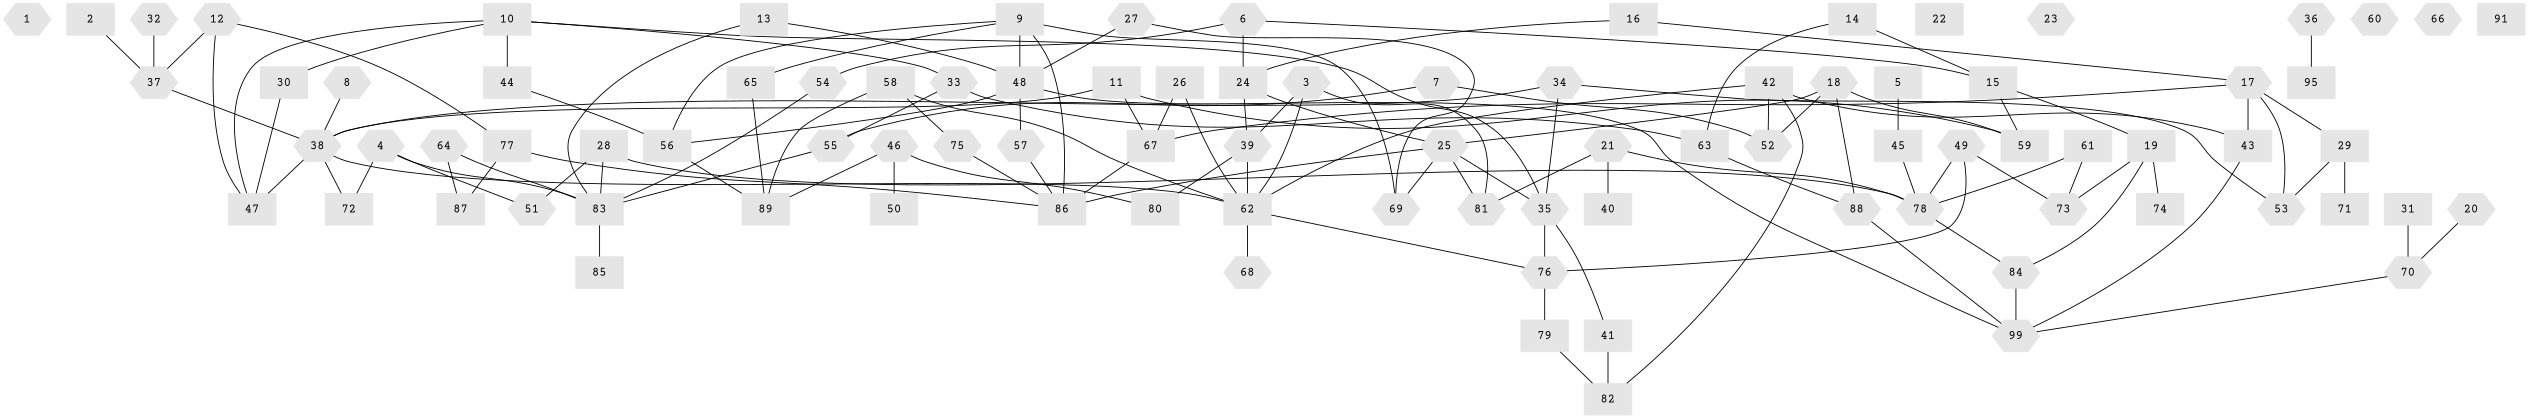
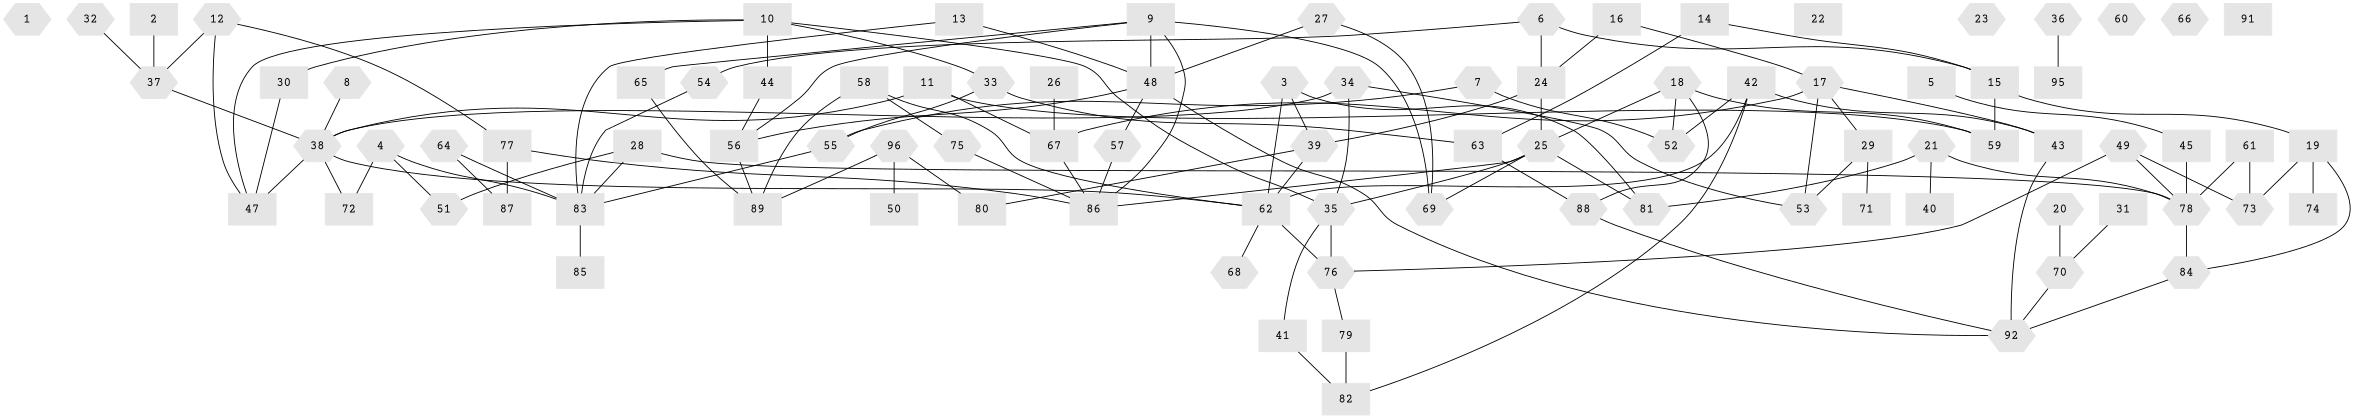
(894, 146) -> (894, 146)
(1208, 147) -> none
(2016, 336) -> (2012, 336)
